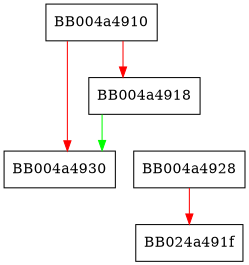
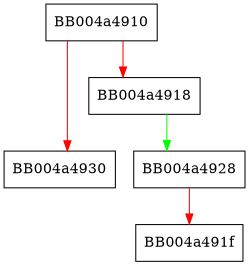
(102, 127) -> (167, 127)
(189, 243) -> (189, 243)
